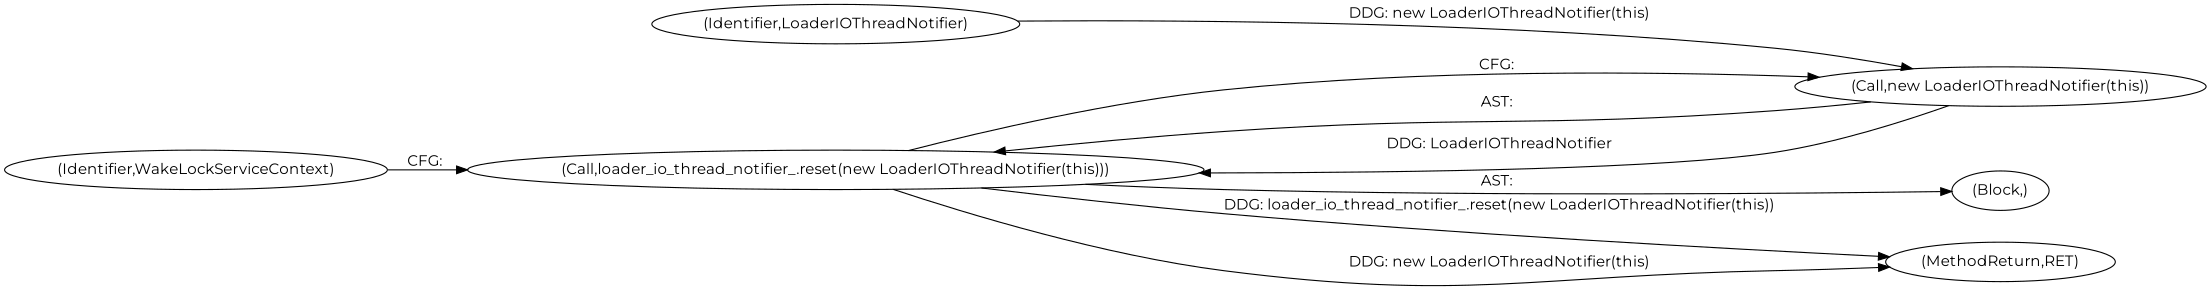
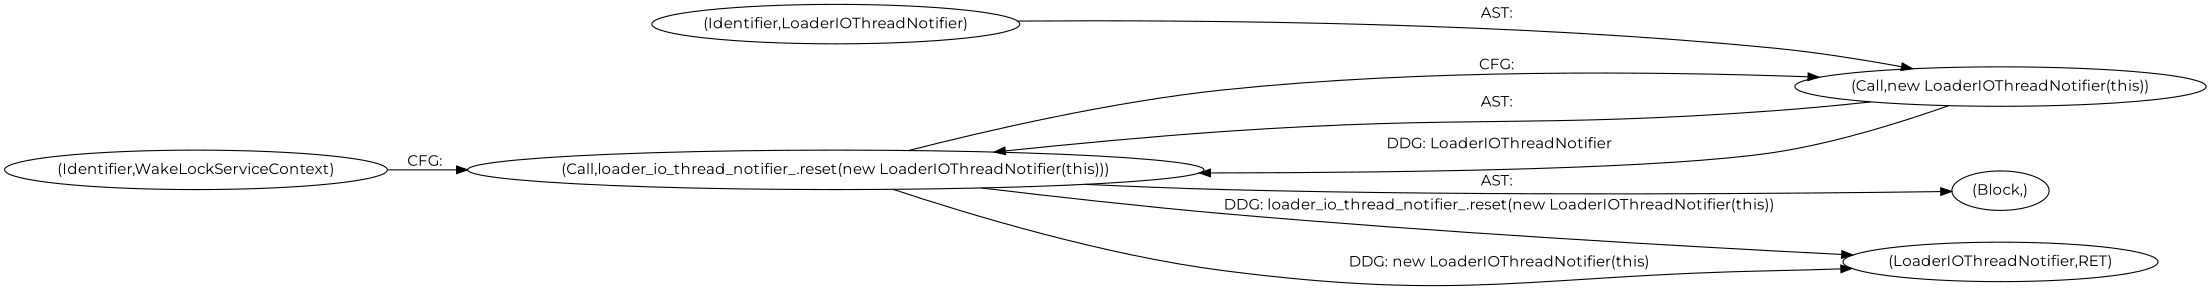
(1499, 14) -> (1499, 14)
(2000, 262) -> (2000, 262)
